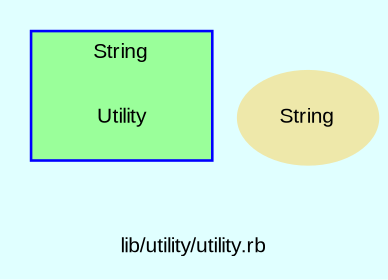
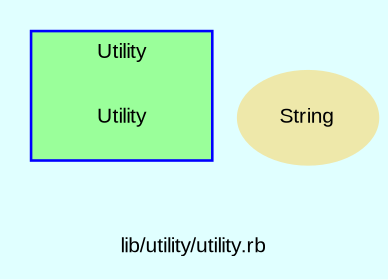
(122, 53) -> (122, 53)
